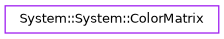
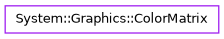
(112, 19) -> (112, 19)
